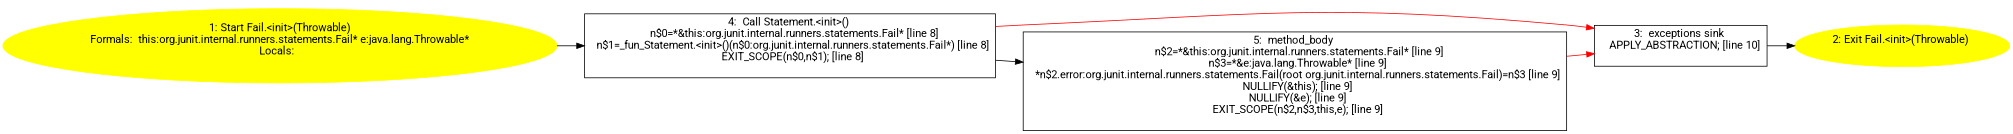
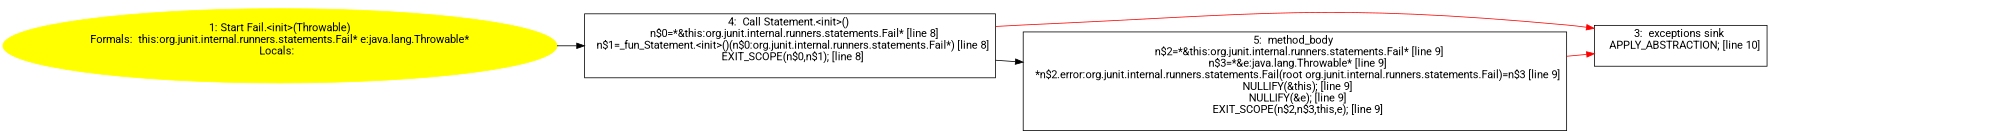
(1902, 46) -> none
